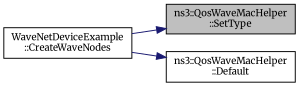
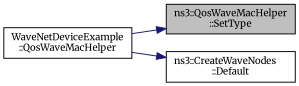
(68, 43) -> (68, 43)
(231, 67) -> (231, 67)
